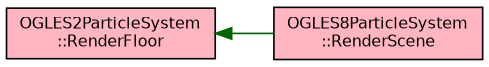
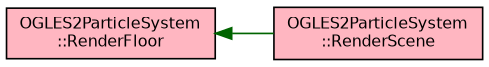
(378, 33) -> (378, 33)
